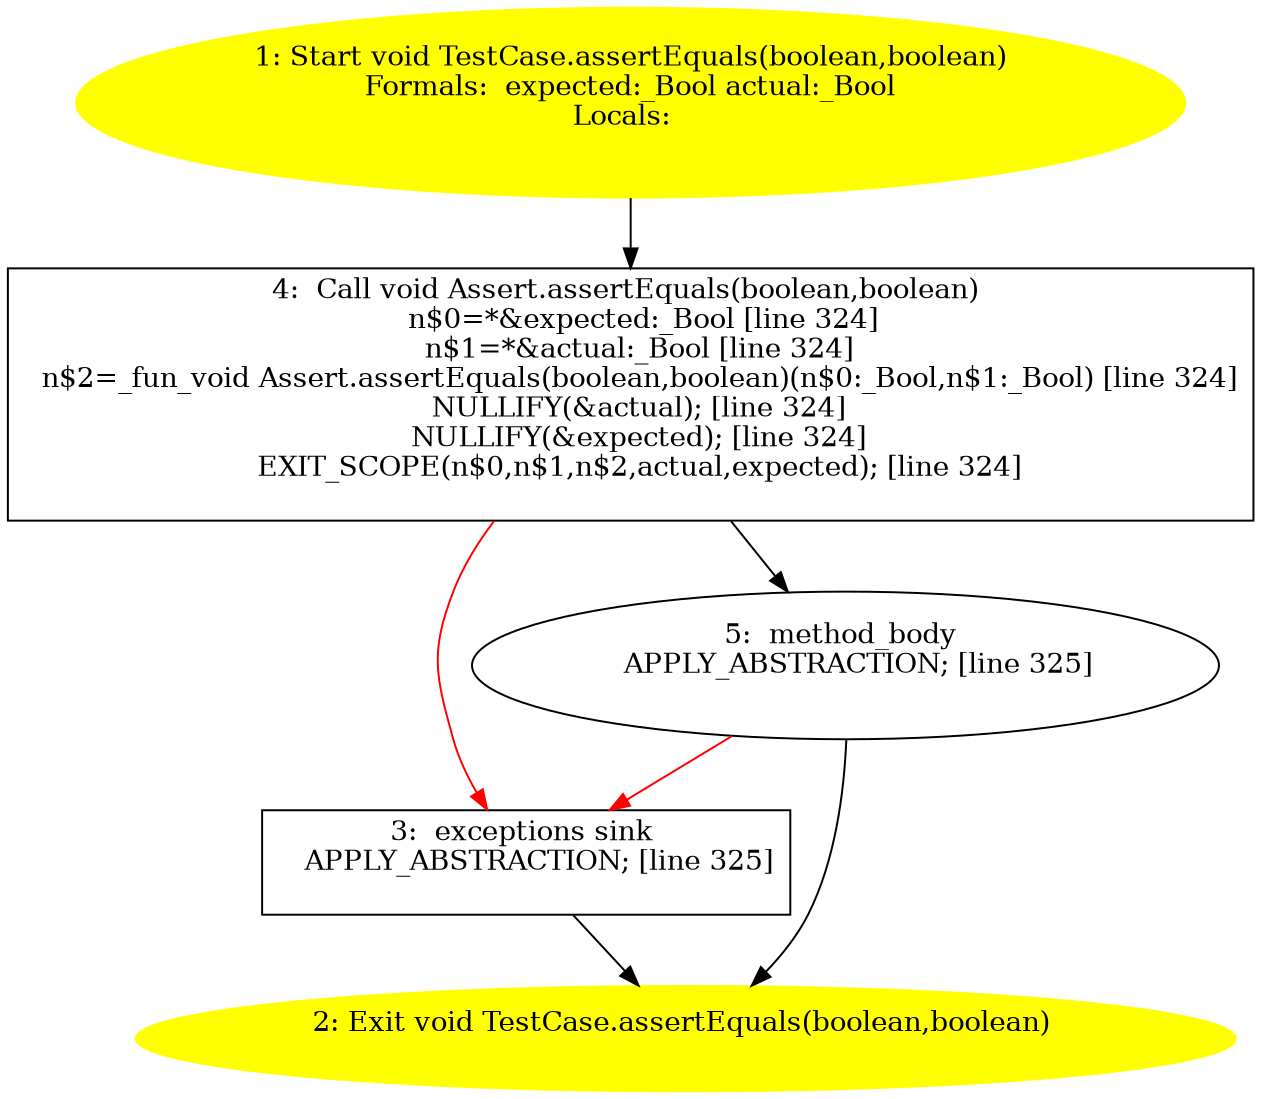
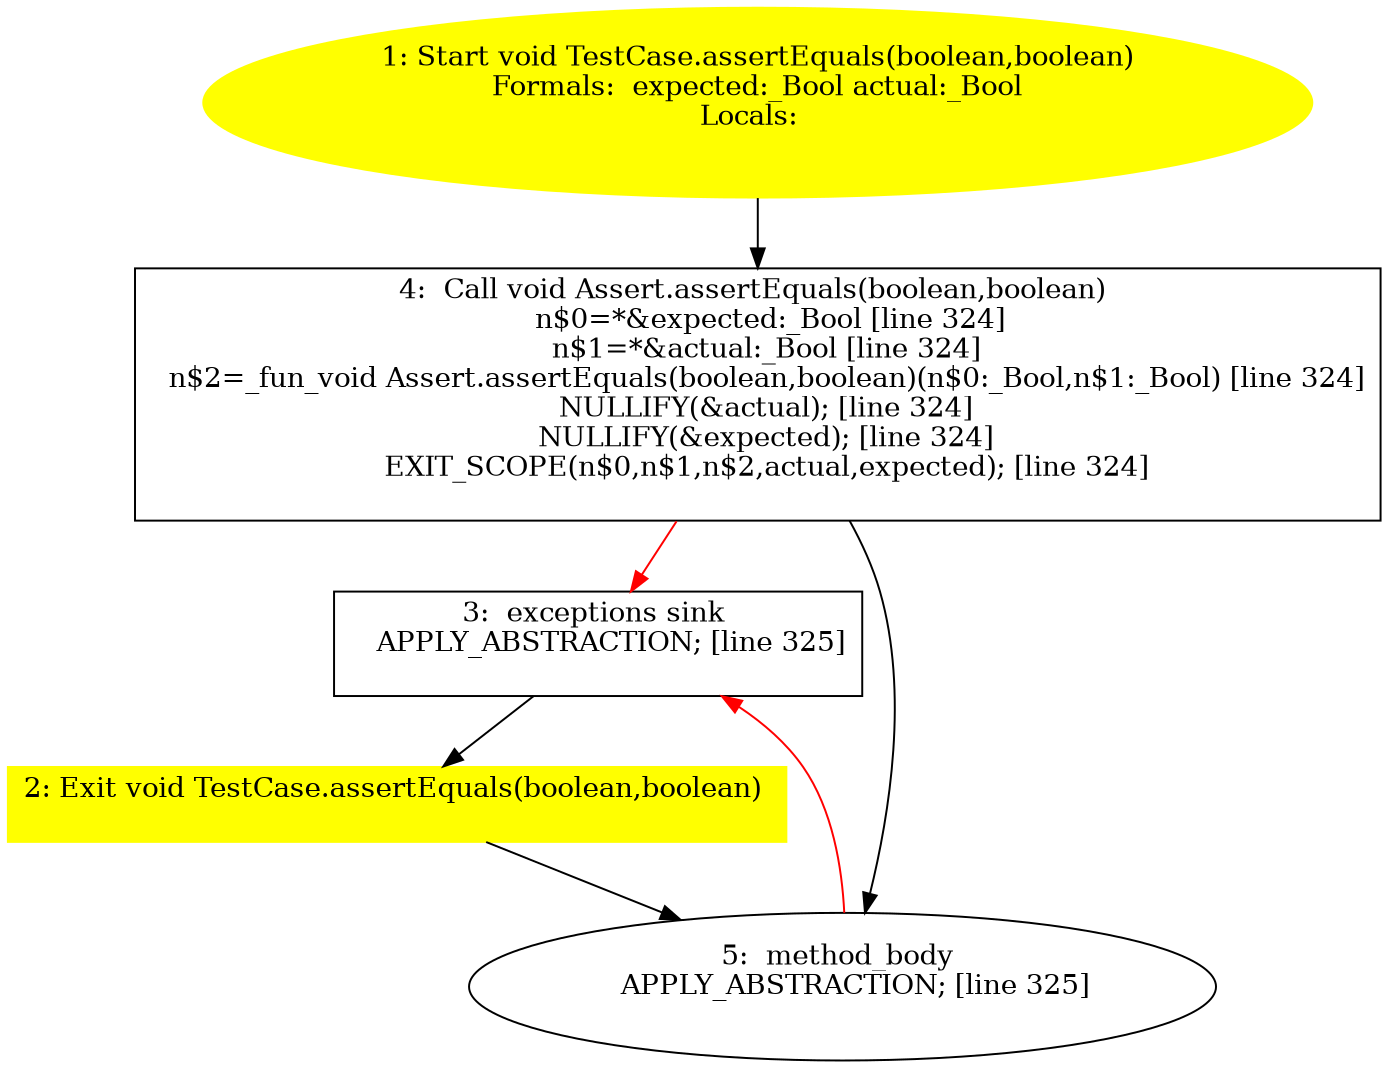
(828, 864) -> (574, 877)
(686, 1039) -> (397, 804)
